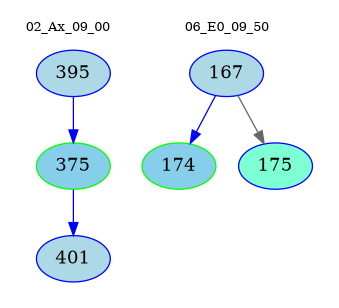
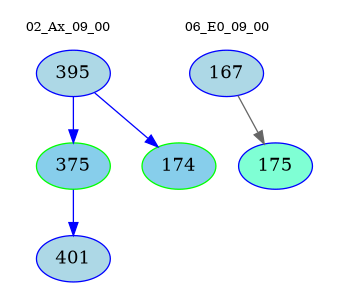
(227, 28) -> (227, 28)
(206, 114) -> (112, 108)
